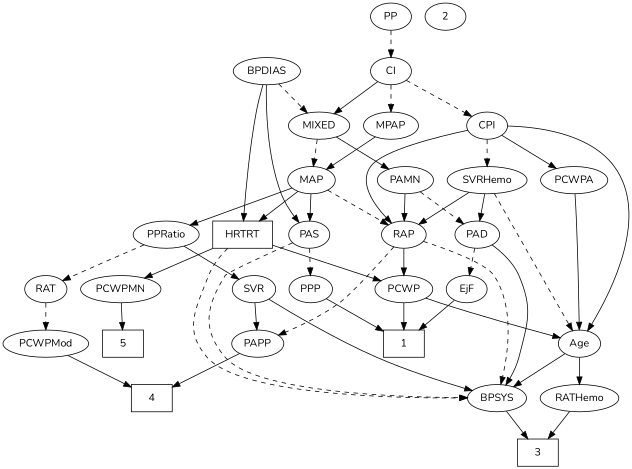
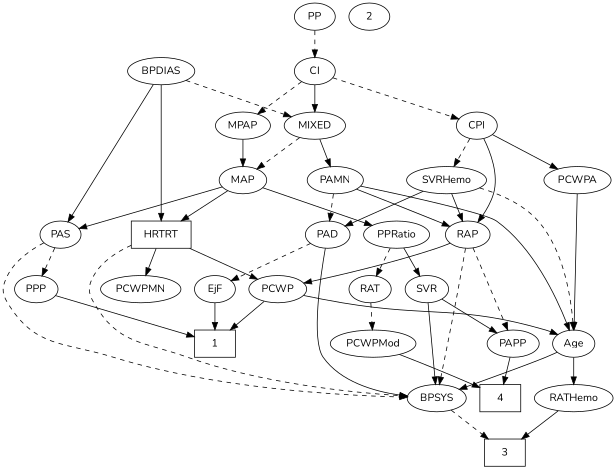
(625, 189) -> (490, 218)
(355, 206) -> none
(123, 344) -> none
(515, 422) -> (467, 422)
